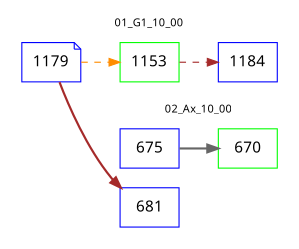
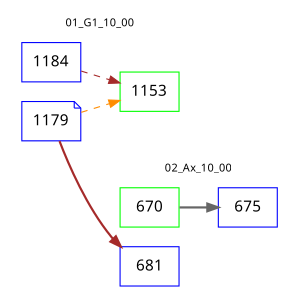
(193, 62) -> (95, 75)
(193, 148) -> (193, 207)
